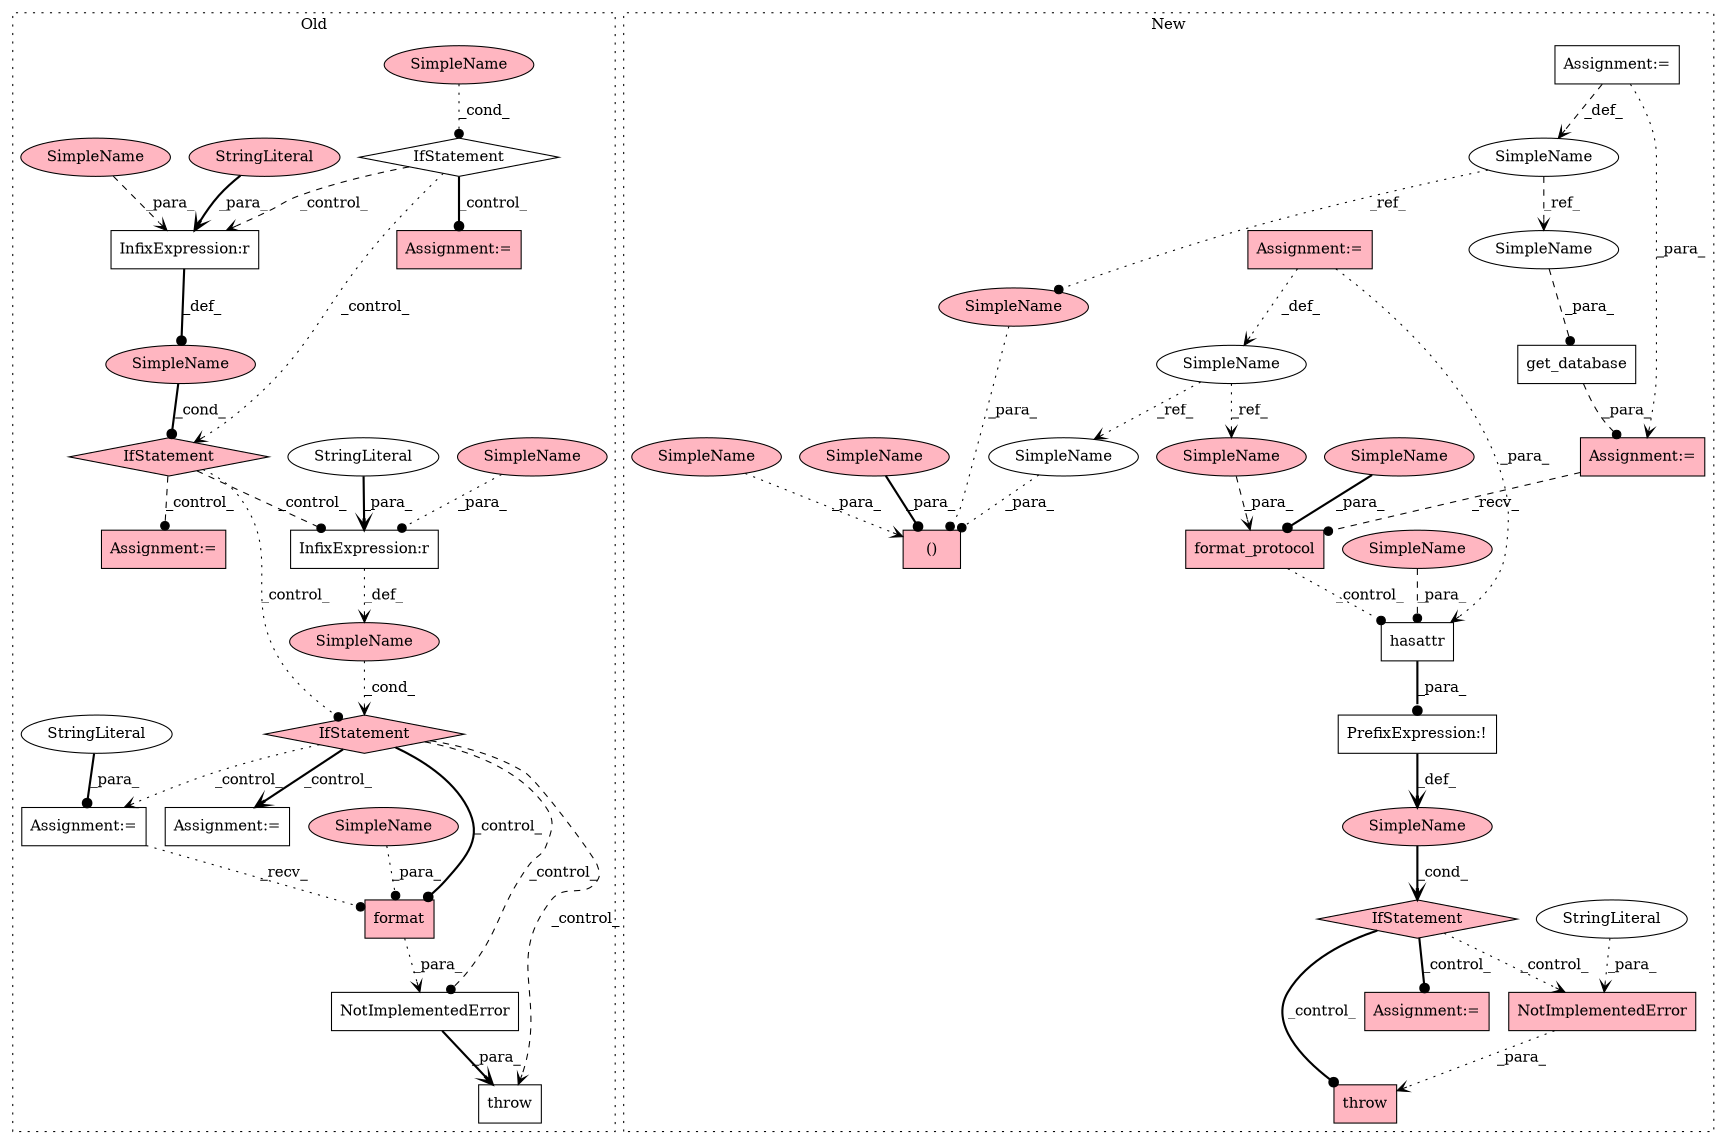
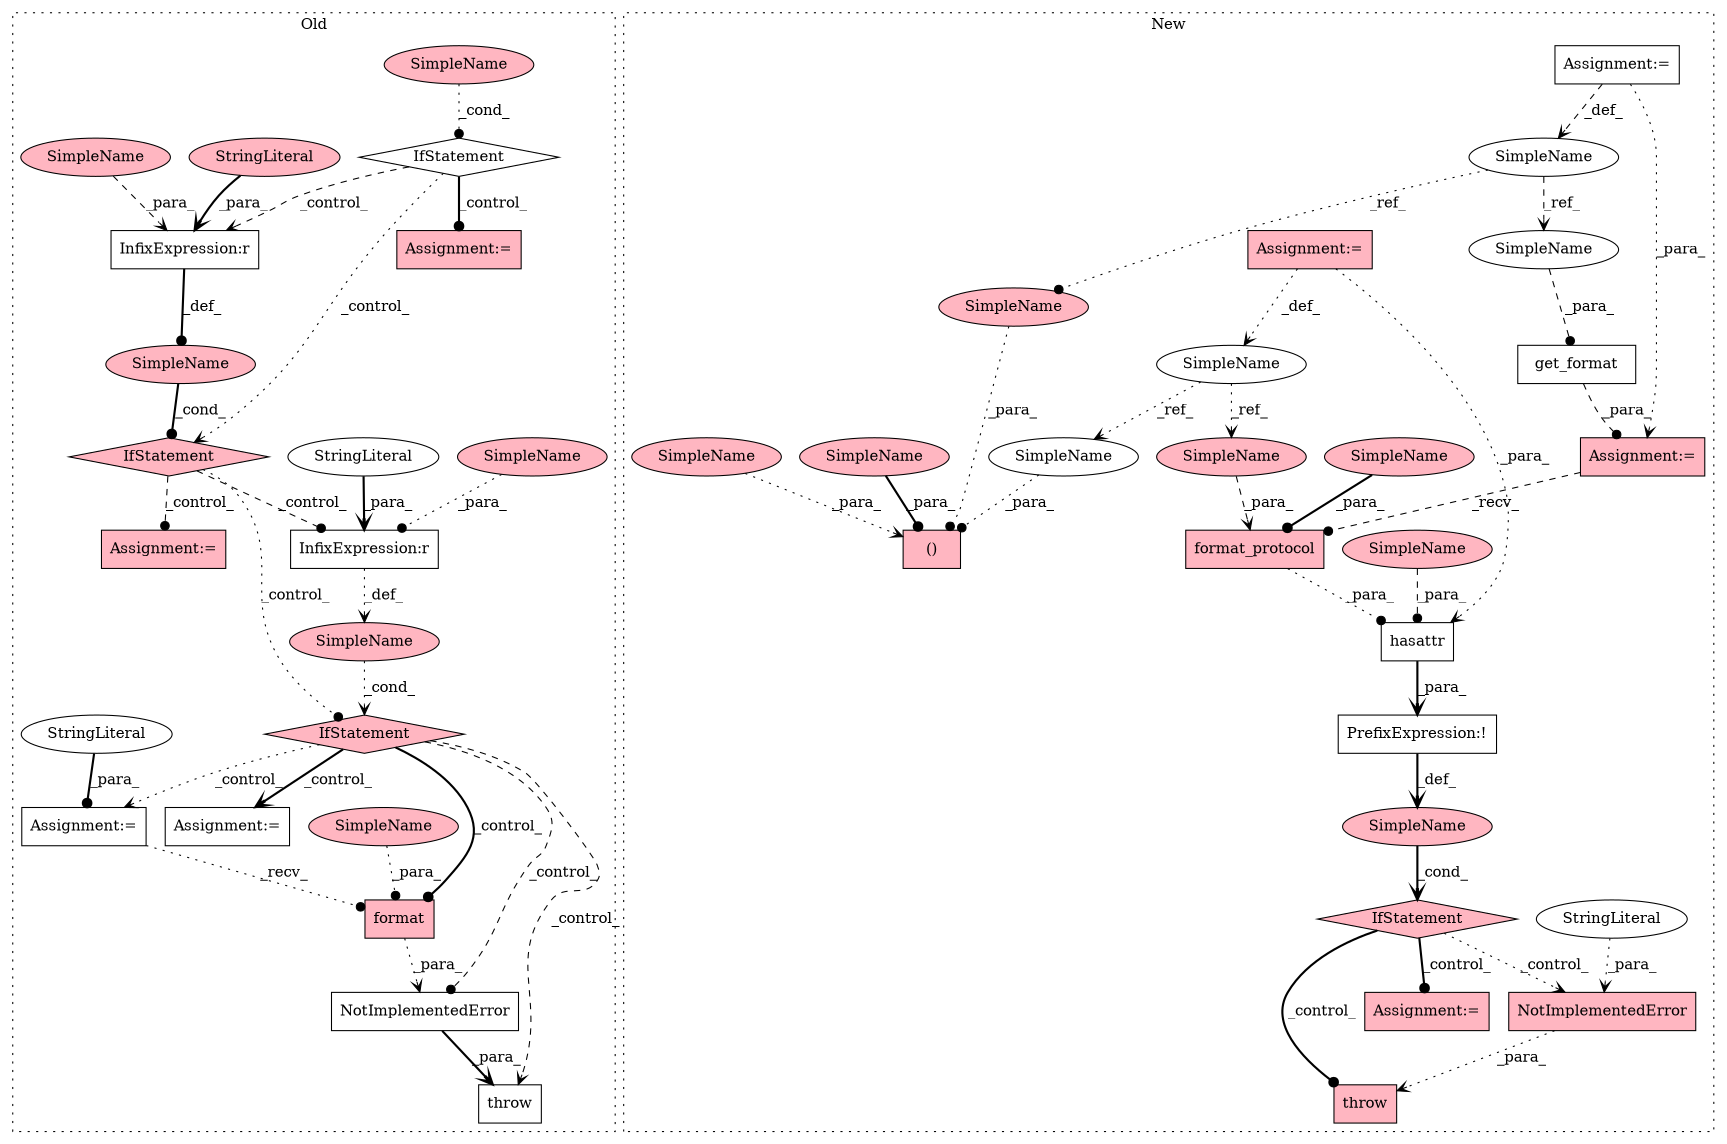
(1577, 364) -> (1577, 364)
(1370, 596) -> (1370, 596)
(1417, 683) -> (1417, 683)
